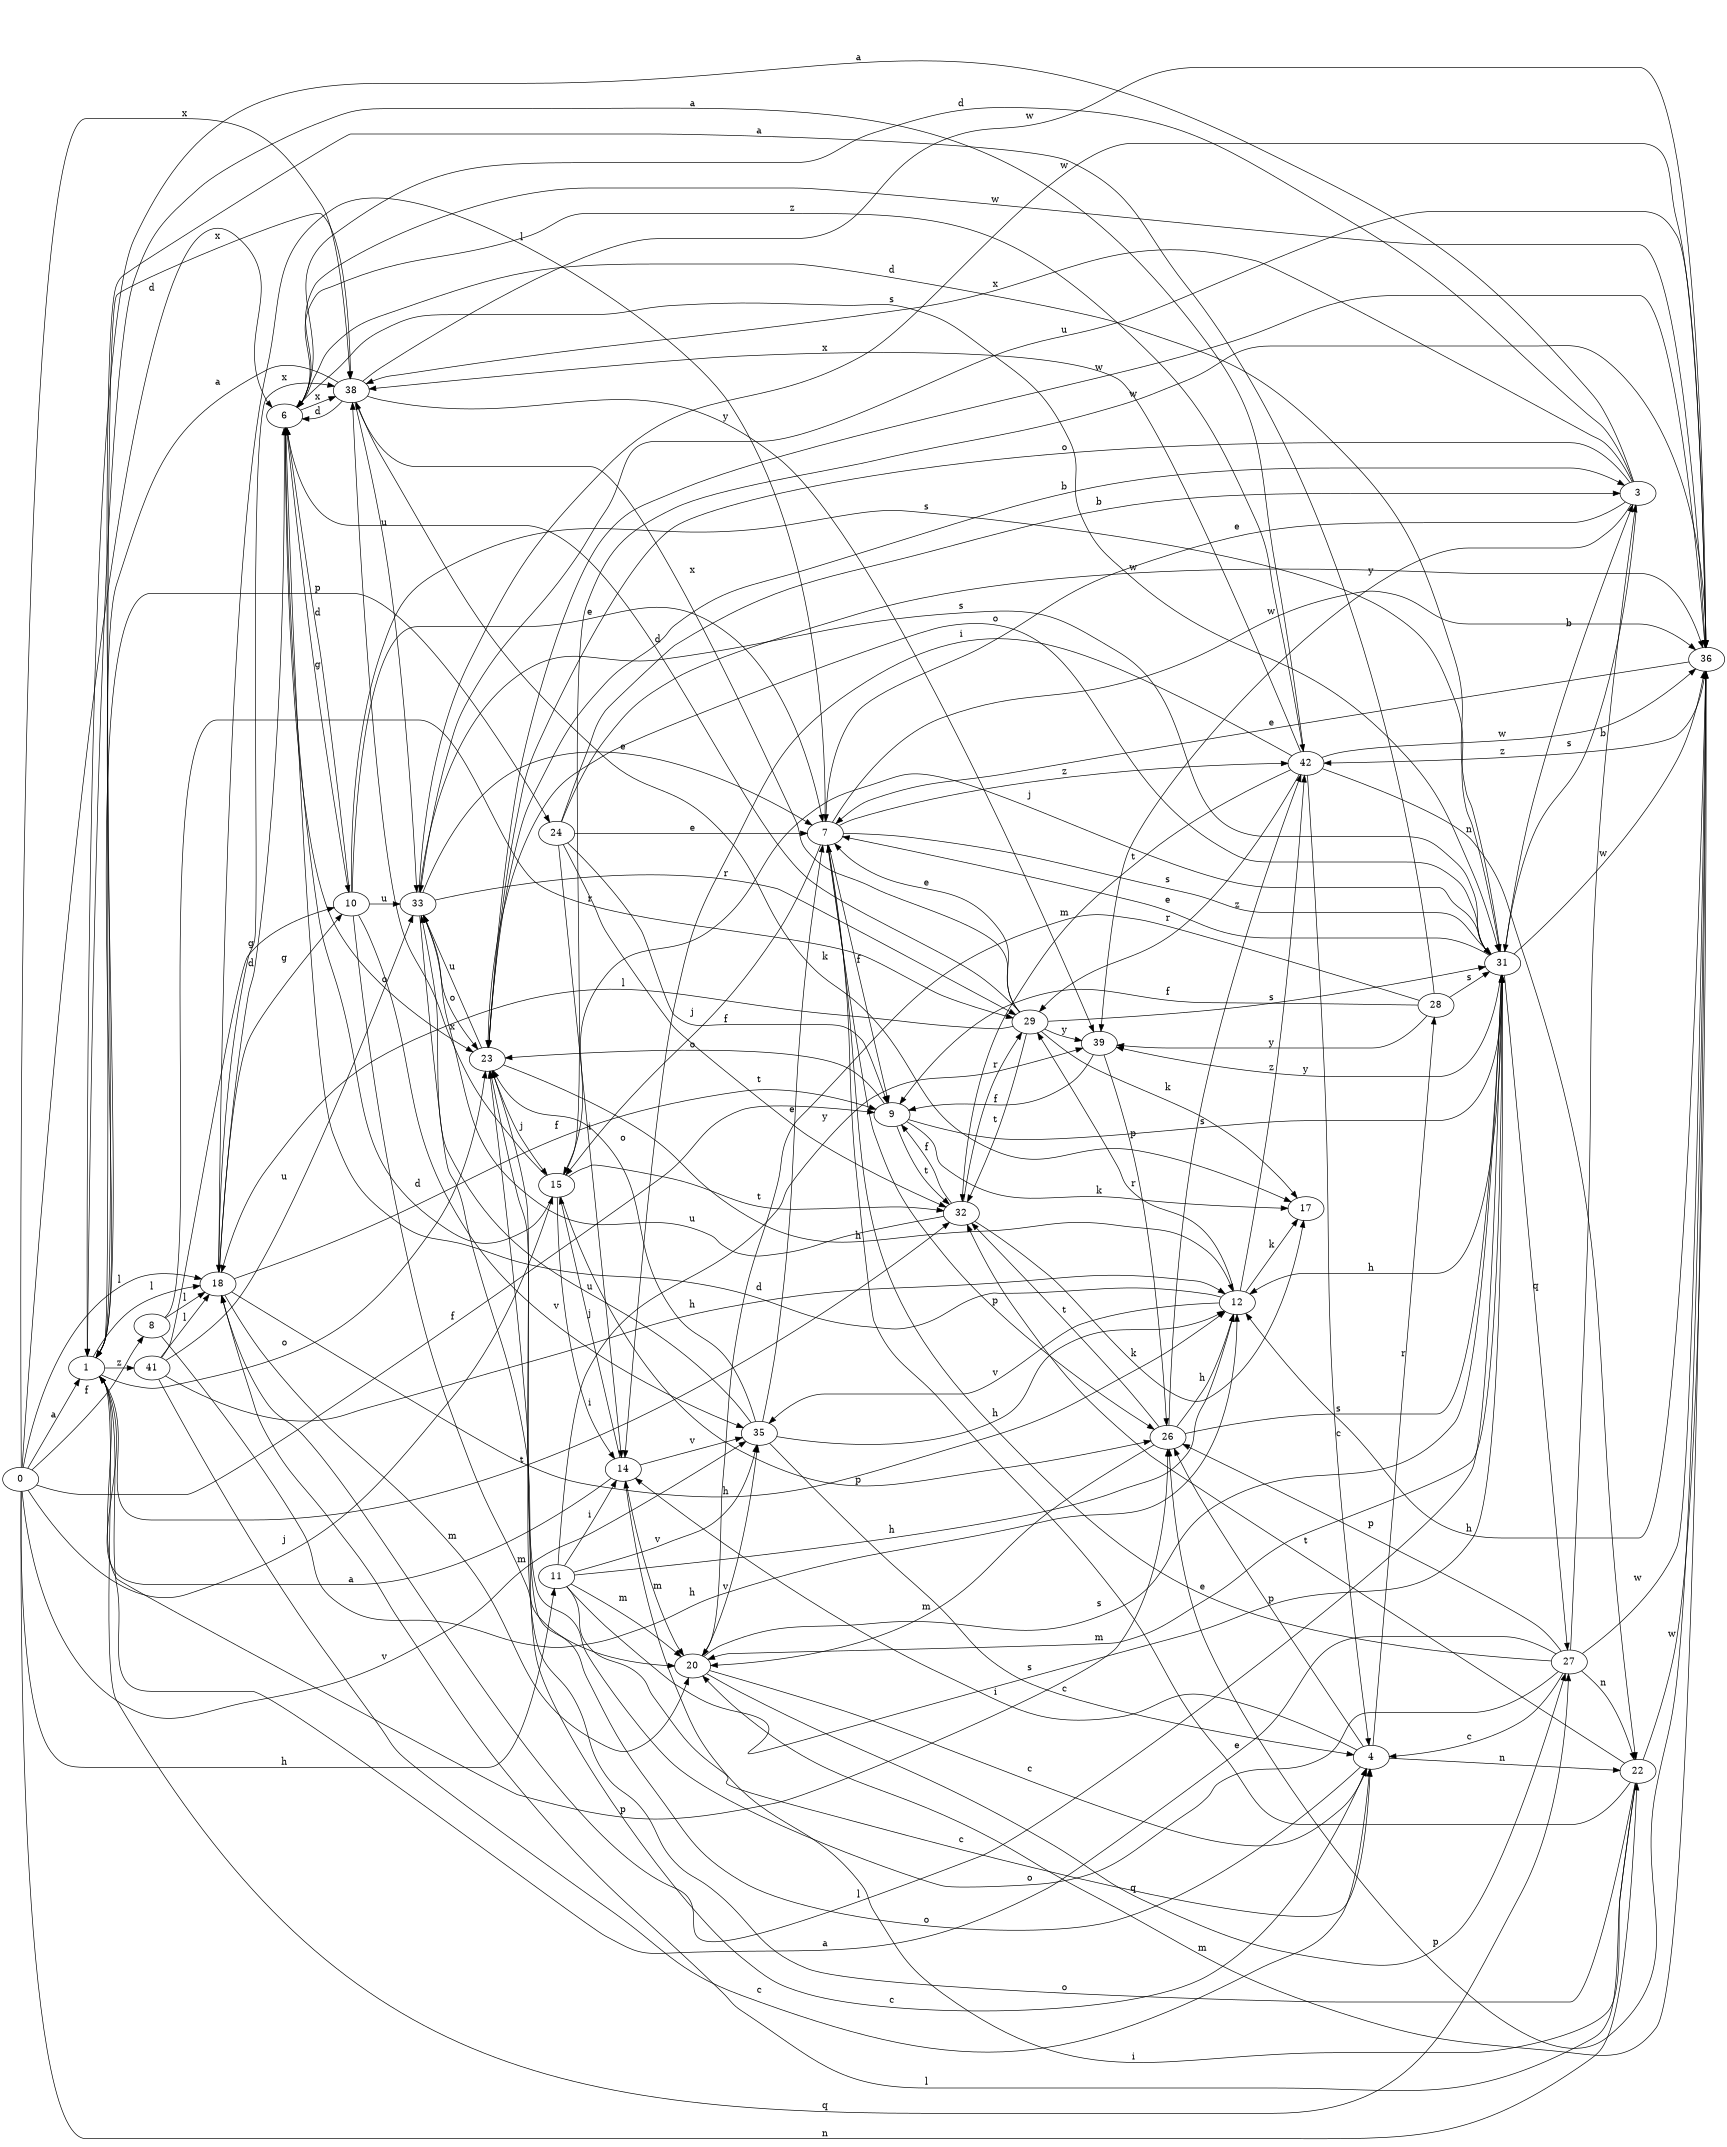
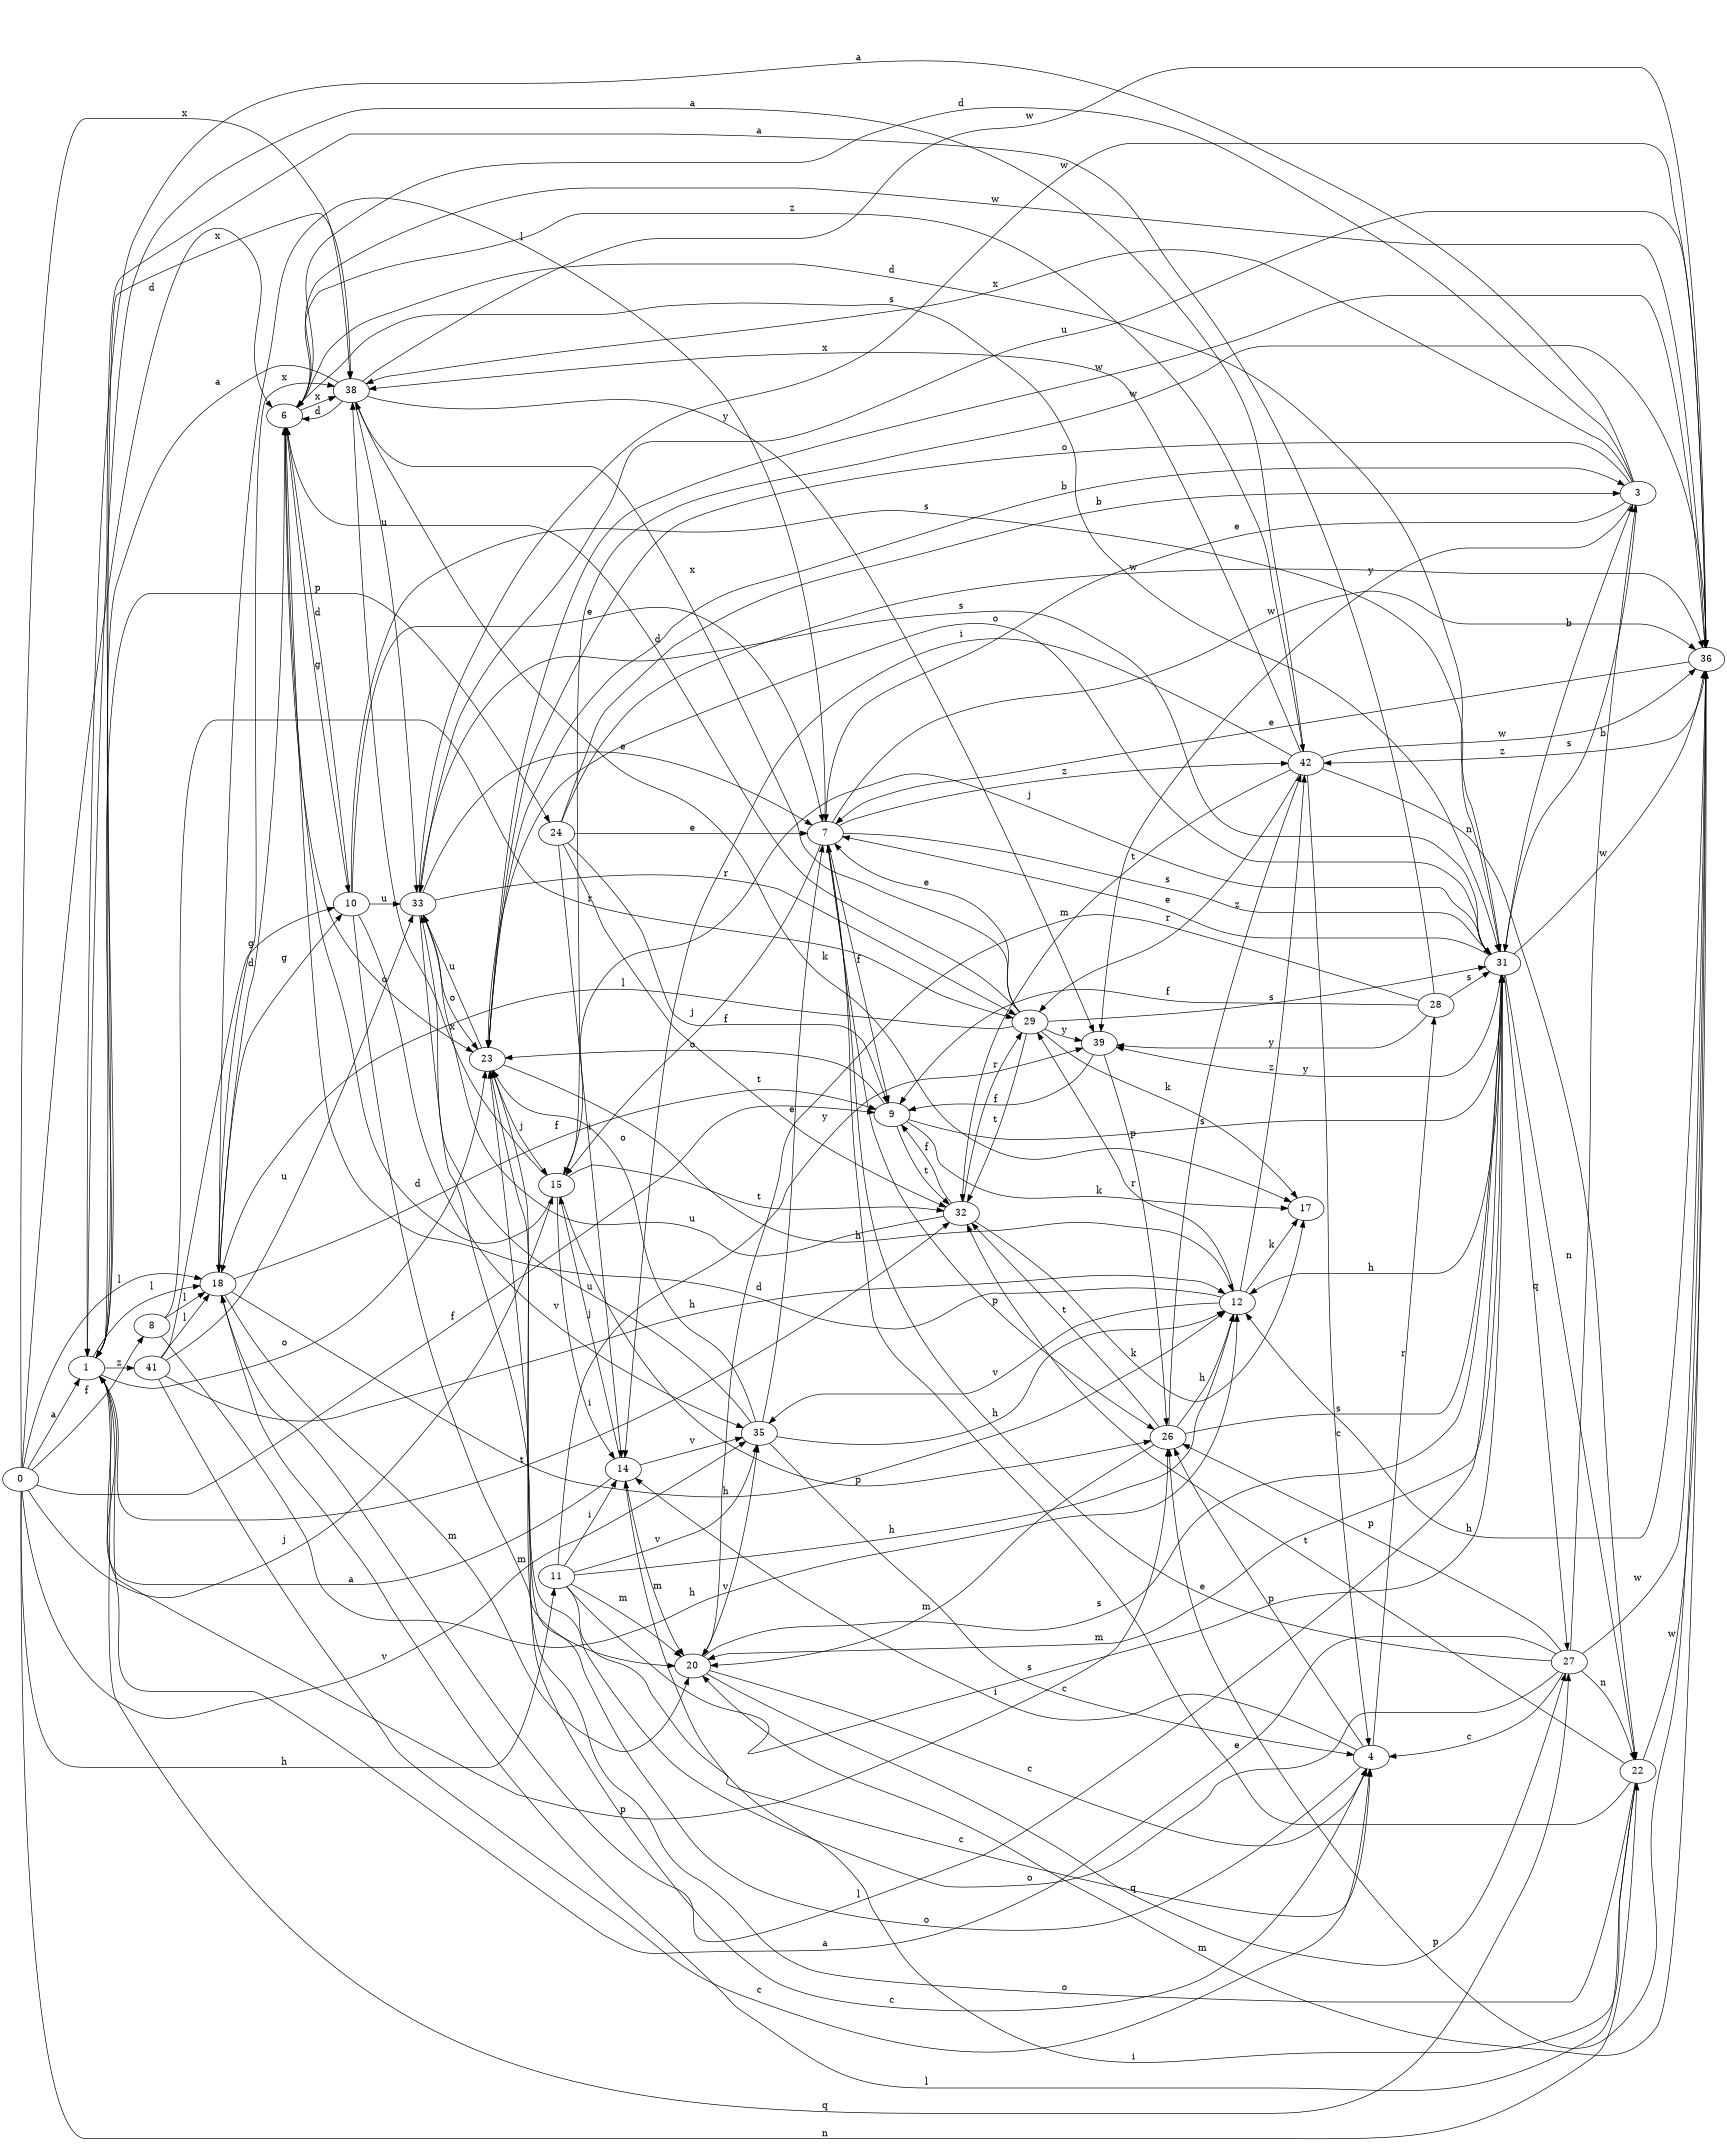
(1501, 1764) -> (1570, 1364)
